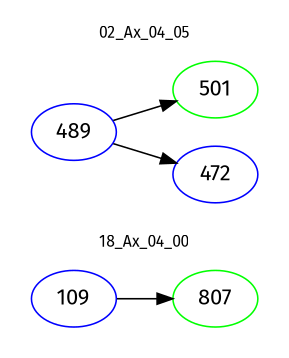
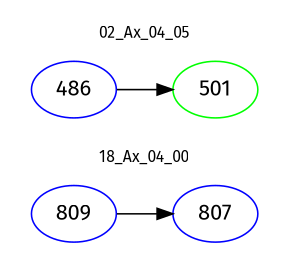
(74, 132) -> (74, 90)
(215, 175) -> none
(74, 299) -> (74, 214)
(215, 299) -> (215, 214)
